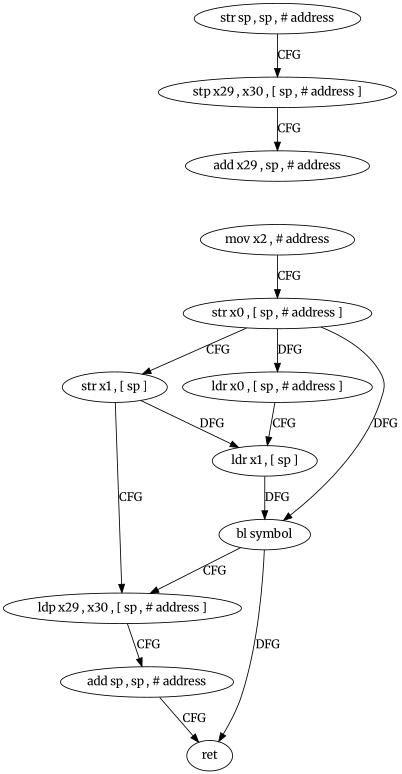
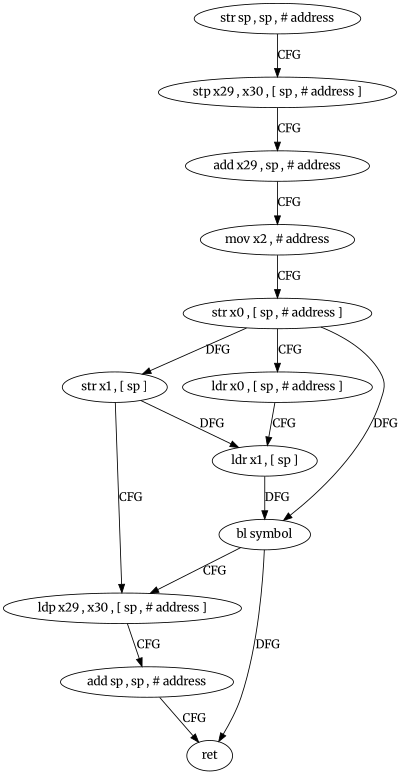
none -> (277, 199)
(218, 350) -> (218, 350)
(290, 350) -> (290, 350)
